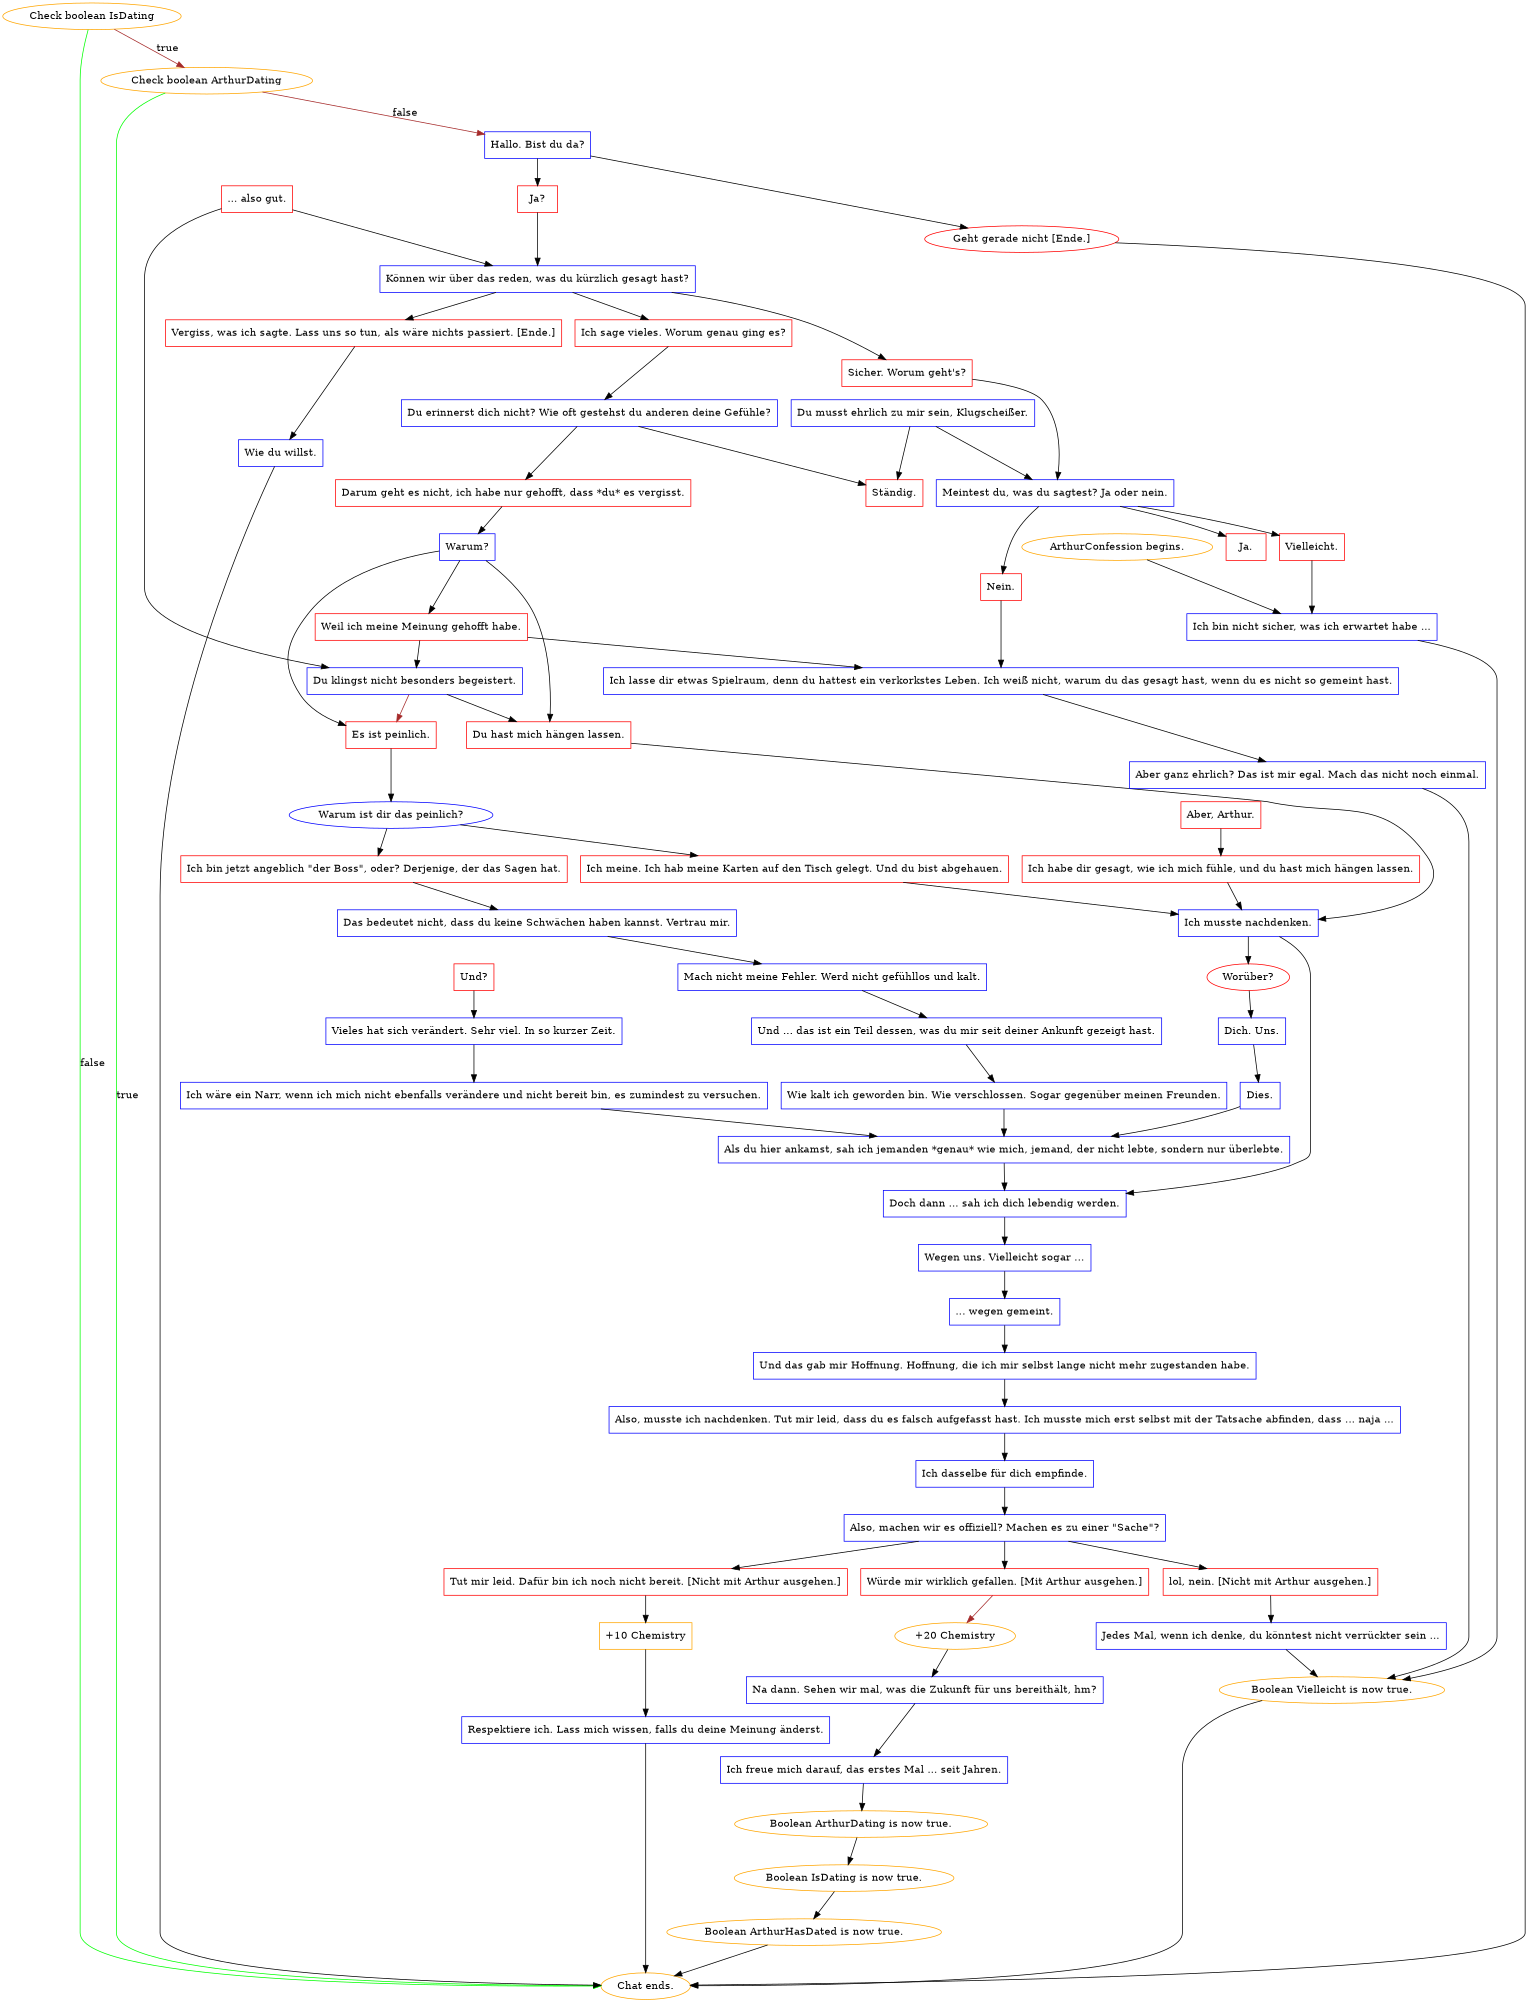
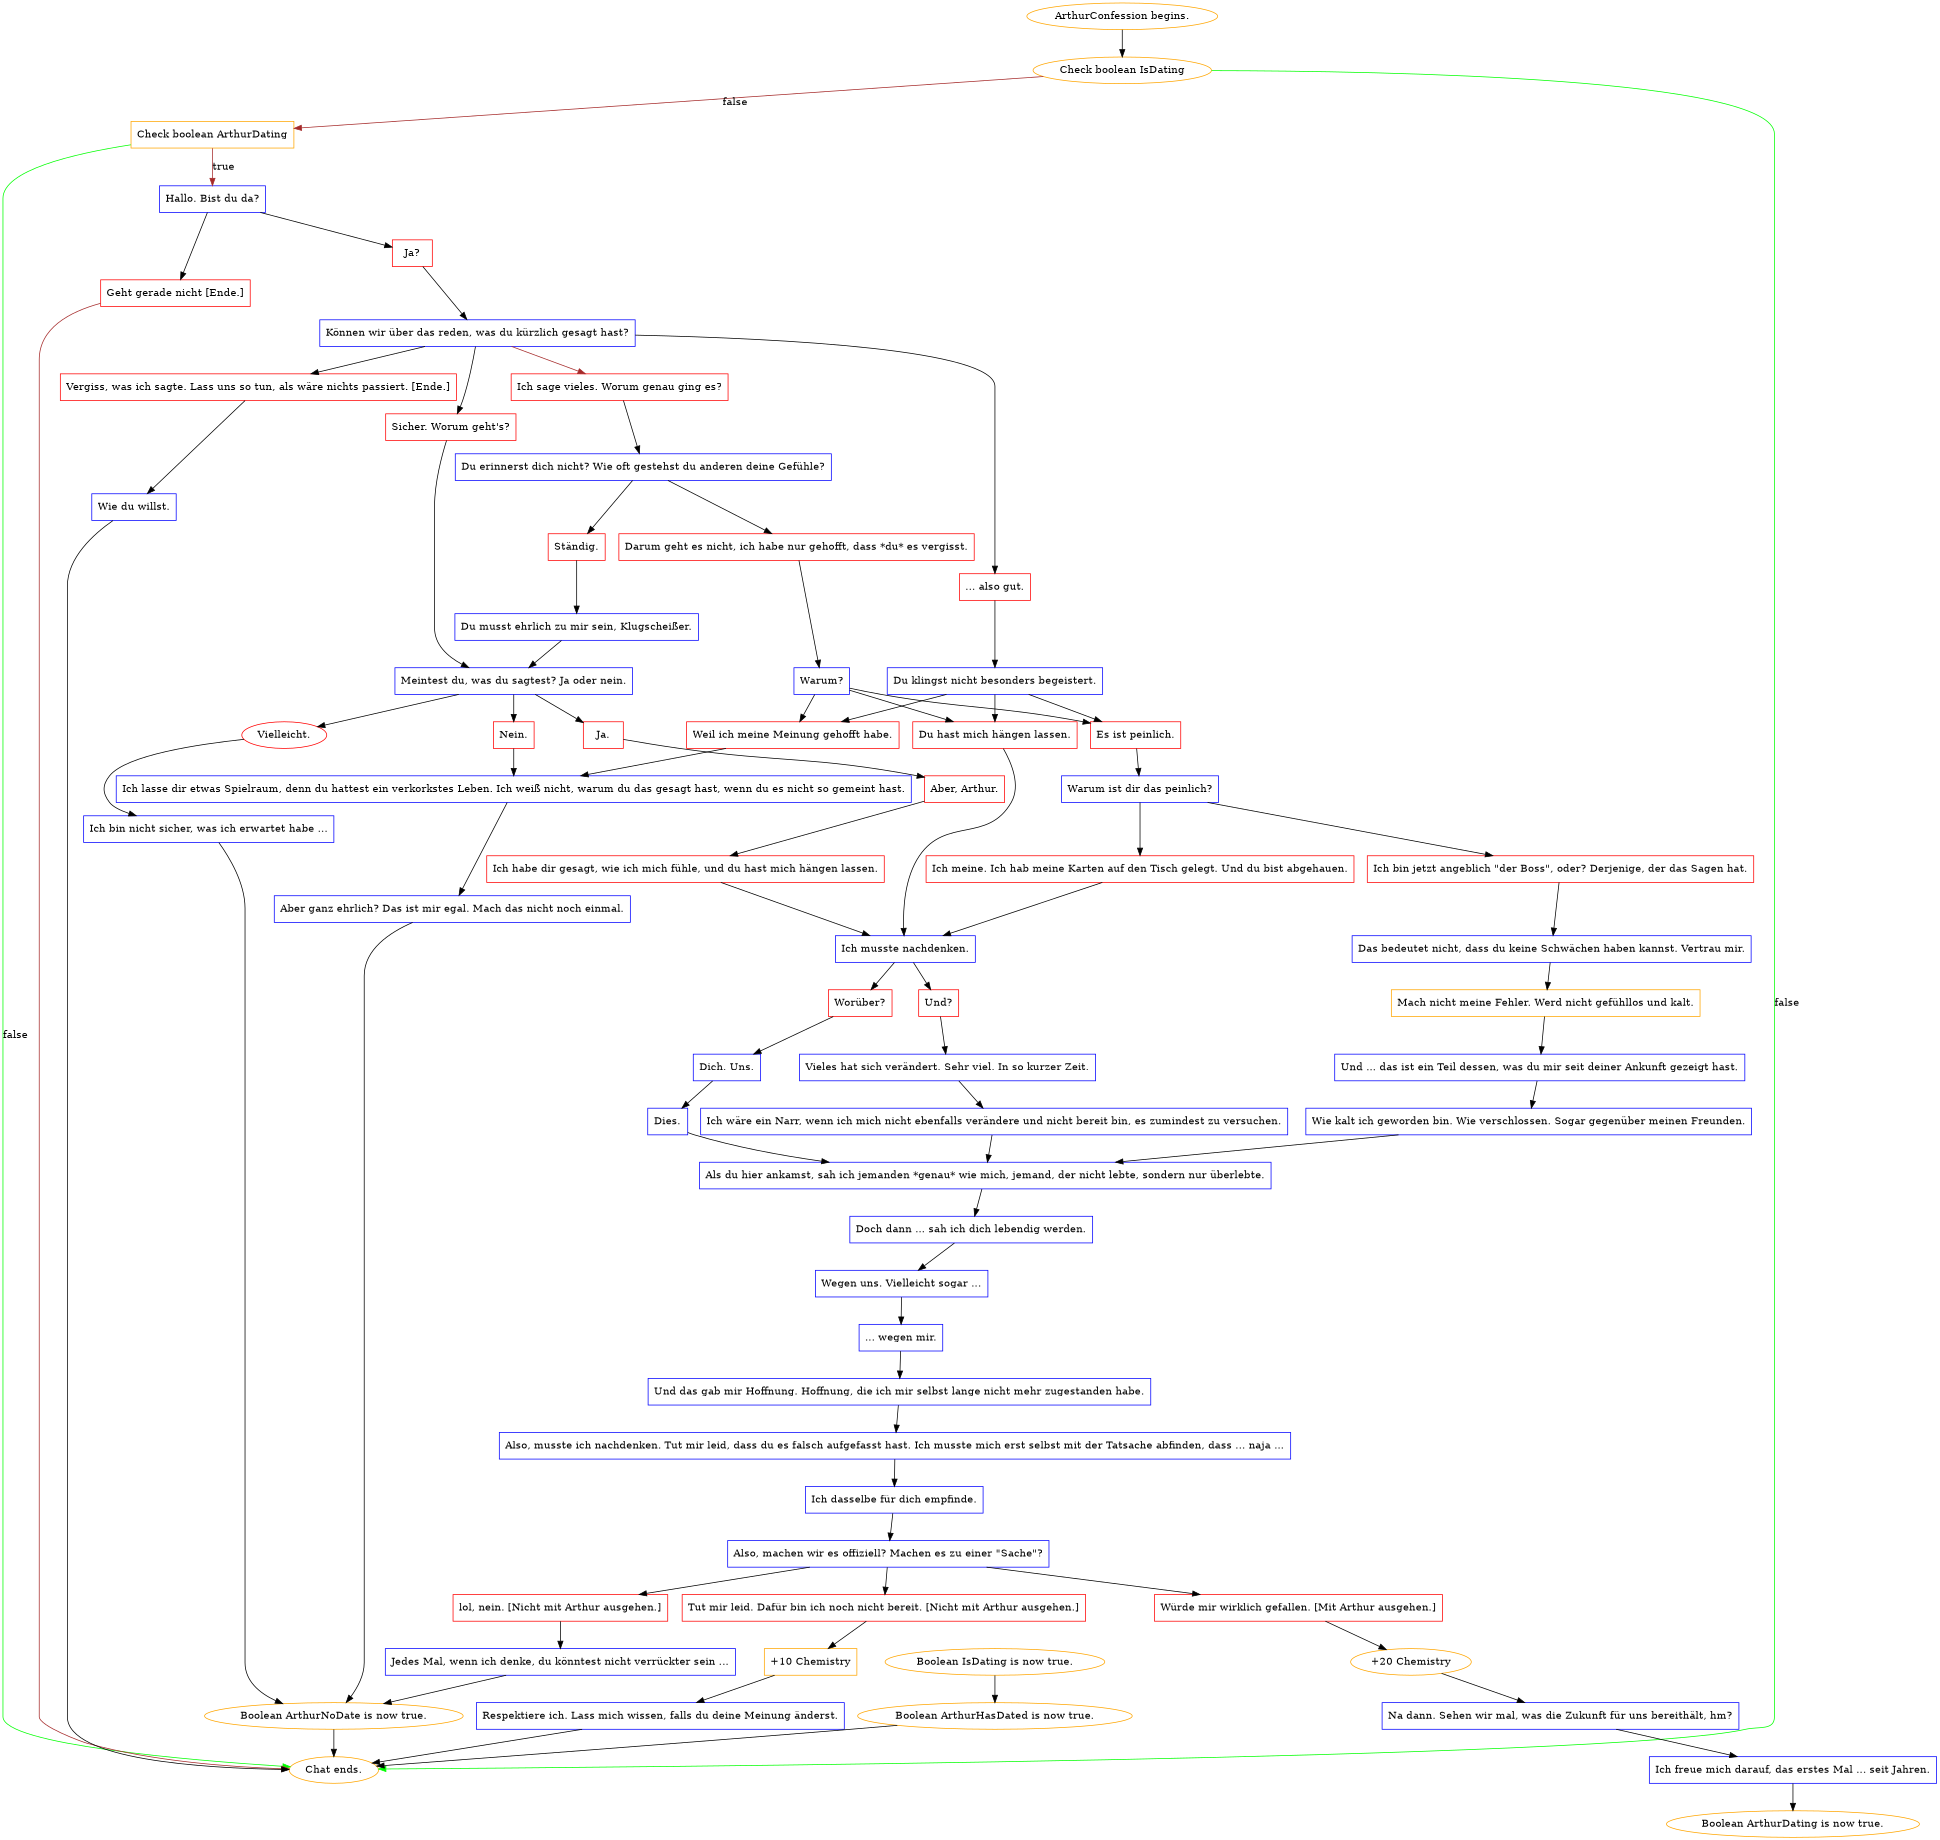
(168, 48) -> (735, 103)
(207, 81) -> (212, 135)
(405, 113) -> (224, 167)
(389, 237) -> (909, 353)
(1022, 239) -> (175, 293)
(607, 305) -> (545, 359)
(905, 449) -> (577, 583)
(1312, 547) -> (284, 735)
(1210, 585) -> (1122, 40)
(419, 650) -> (893, 708)
(404, 705) -> (1062, 707)
none -> (770, 758)
(391, 815) -> (1140, 789)
(832, 977) -> (1546, 1003)
(1248, 977) -> (860, 1003)
(128, 1096) -> (16, 1035)
(1310, 1130) -> (920, 973)
(1005, 1312) -> (901, 1338)
(1525, 1325) -> (39, 1120)
(982, 1606) -> (1352, 1634)
(1332, 1690) -> (334, 1716)
(854, 1848) -> none
